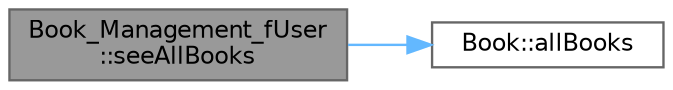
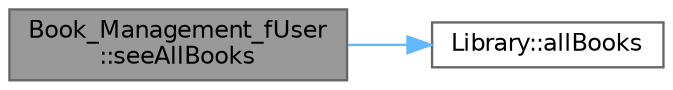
(548, 45) -> (548, 45)
